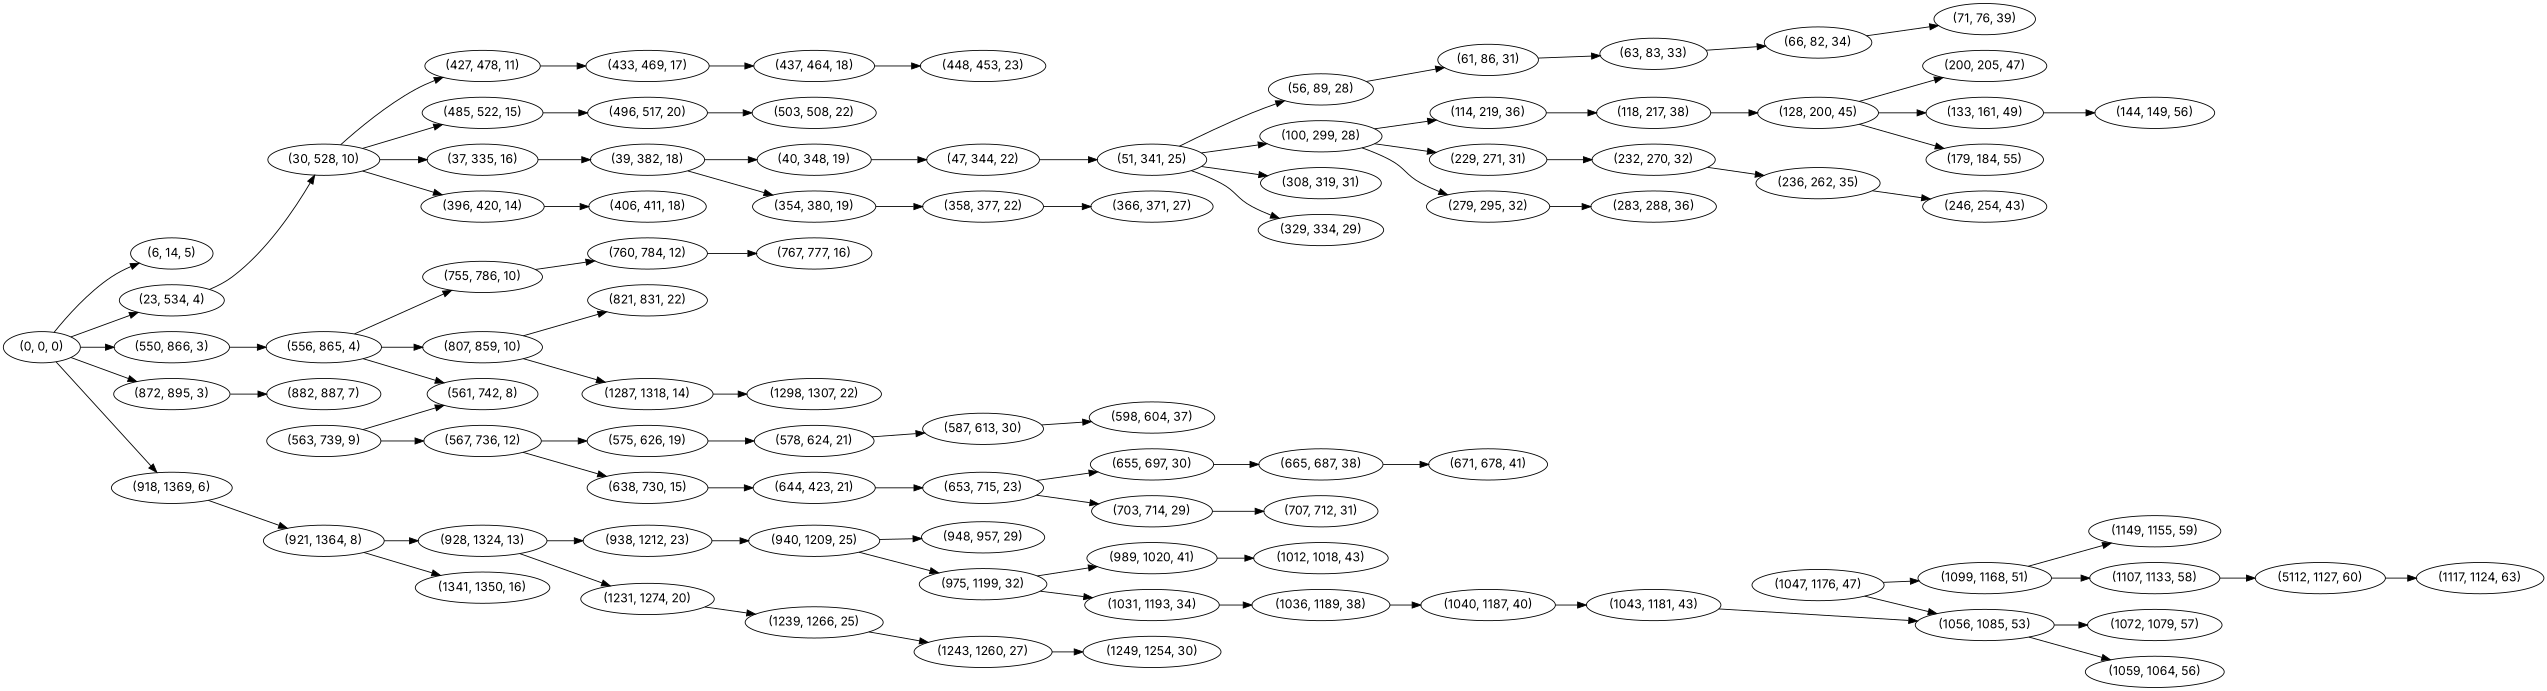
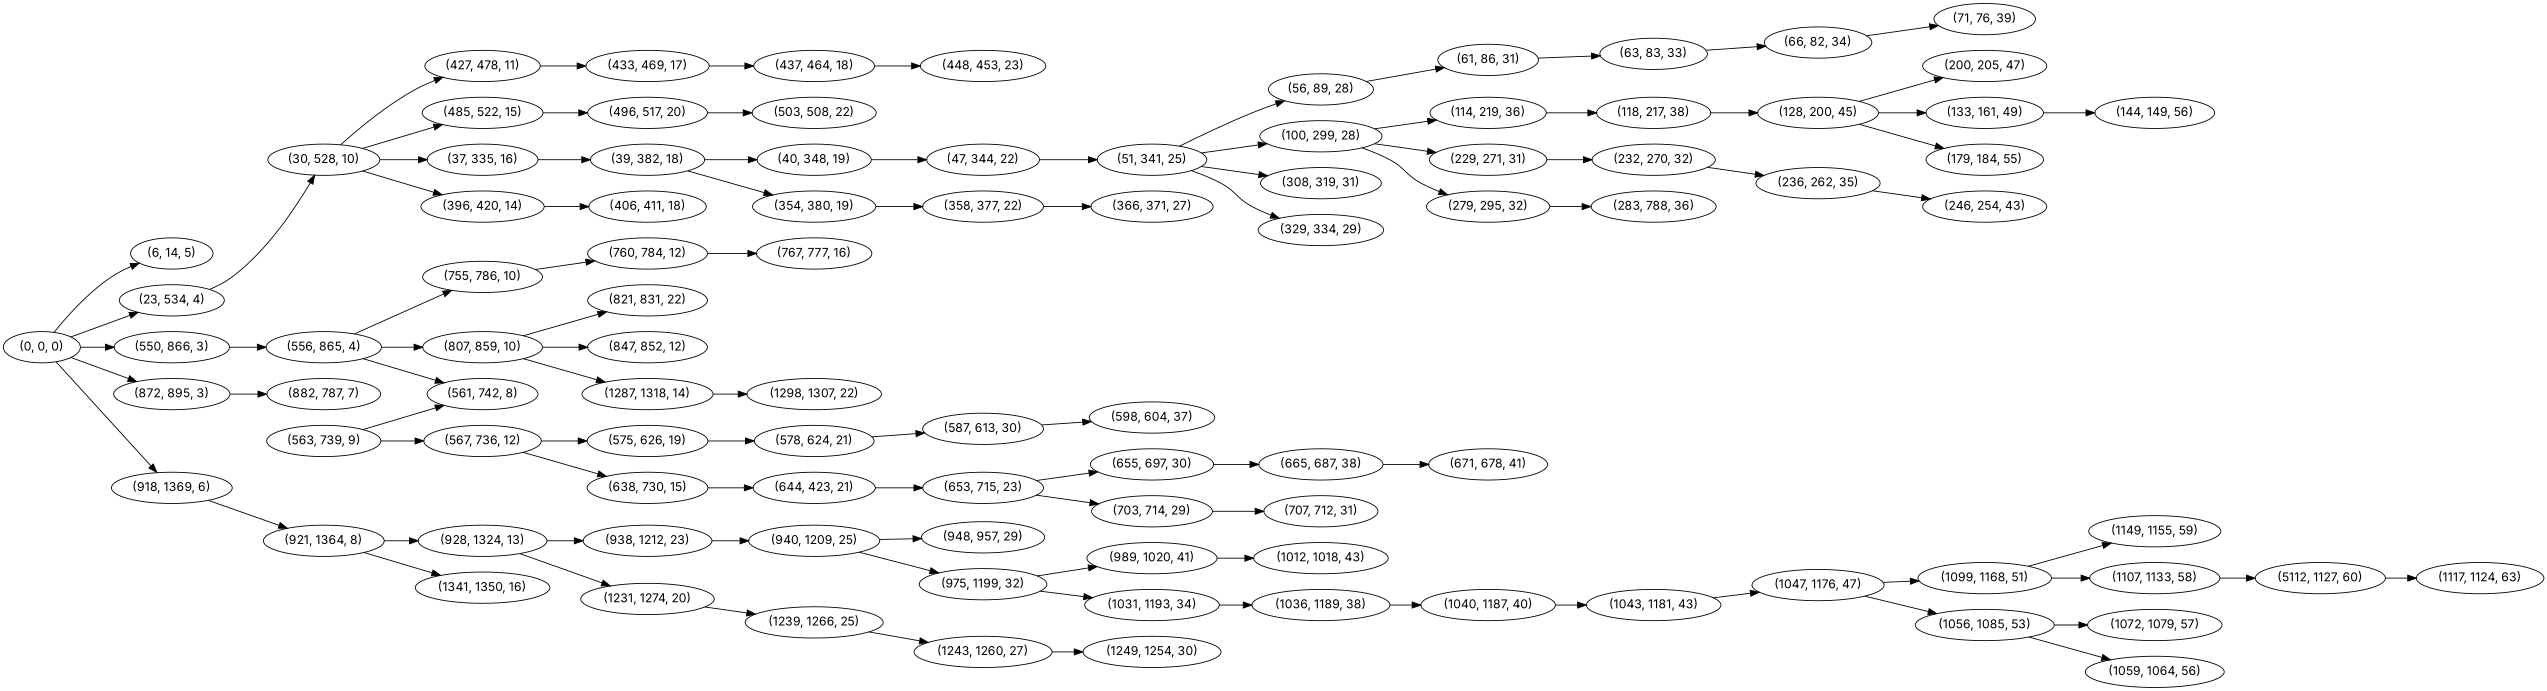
(1654, 207) -> (1654, 207)
none -> (648, 347)
(324, 394) -> (324, 394)
(1814, 615) -> (1732, 596)
